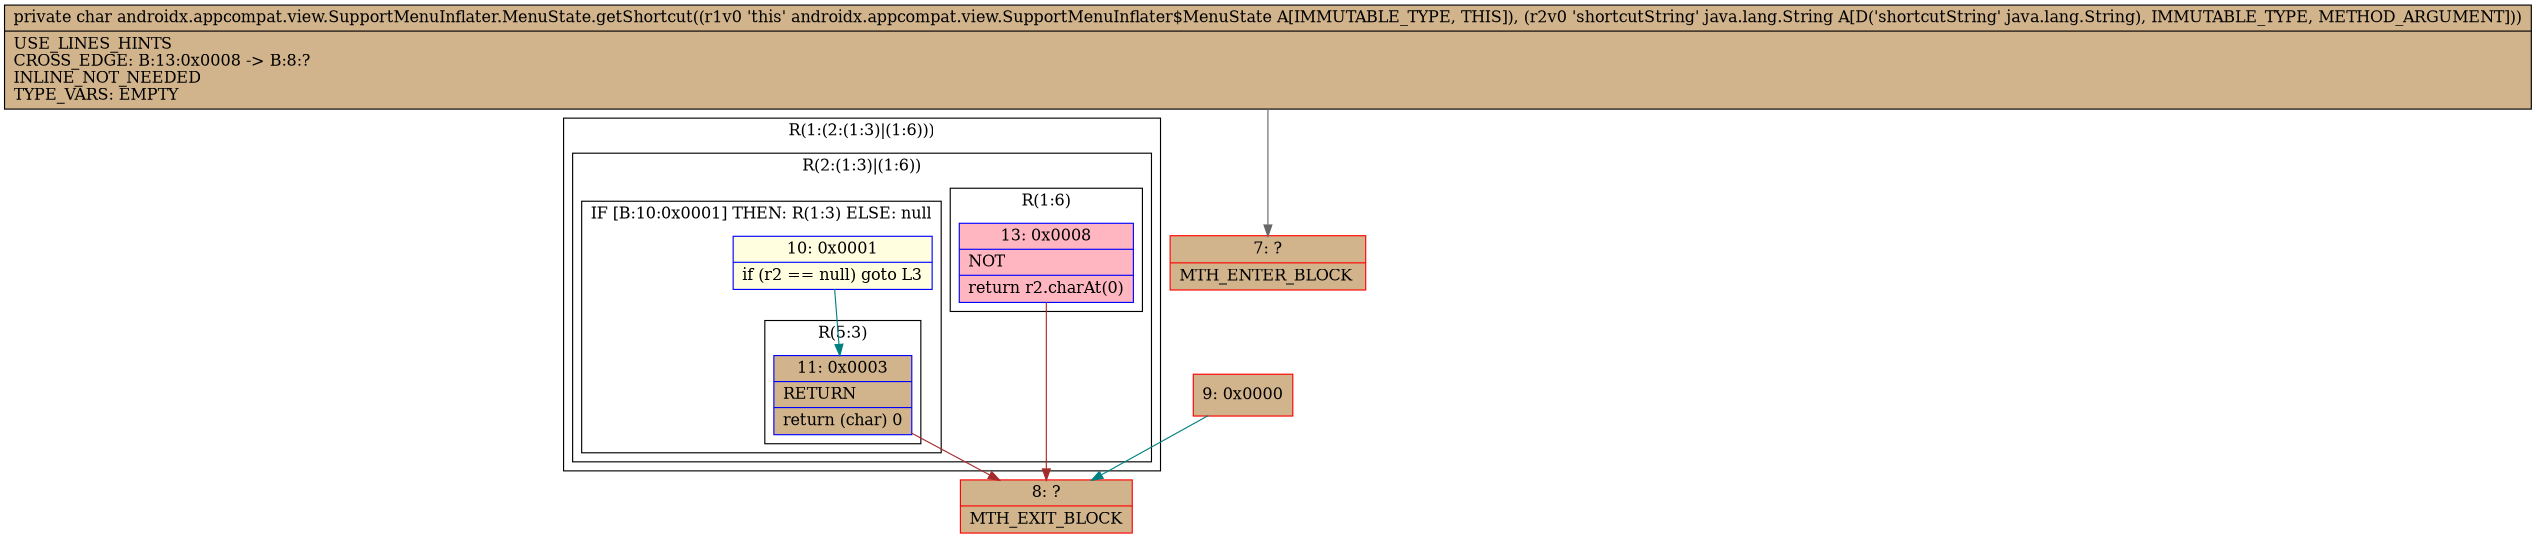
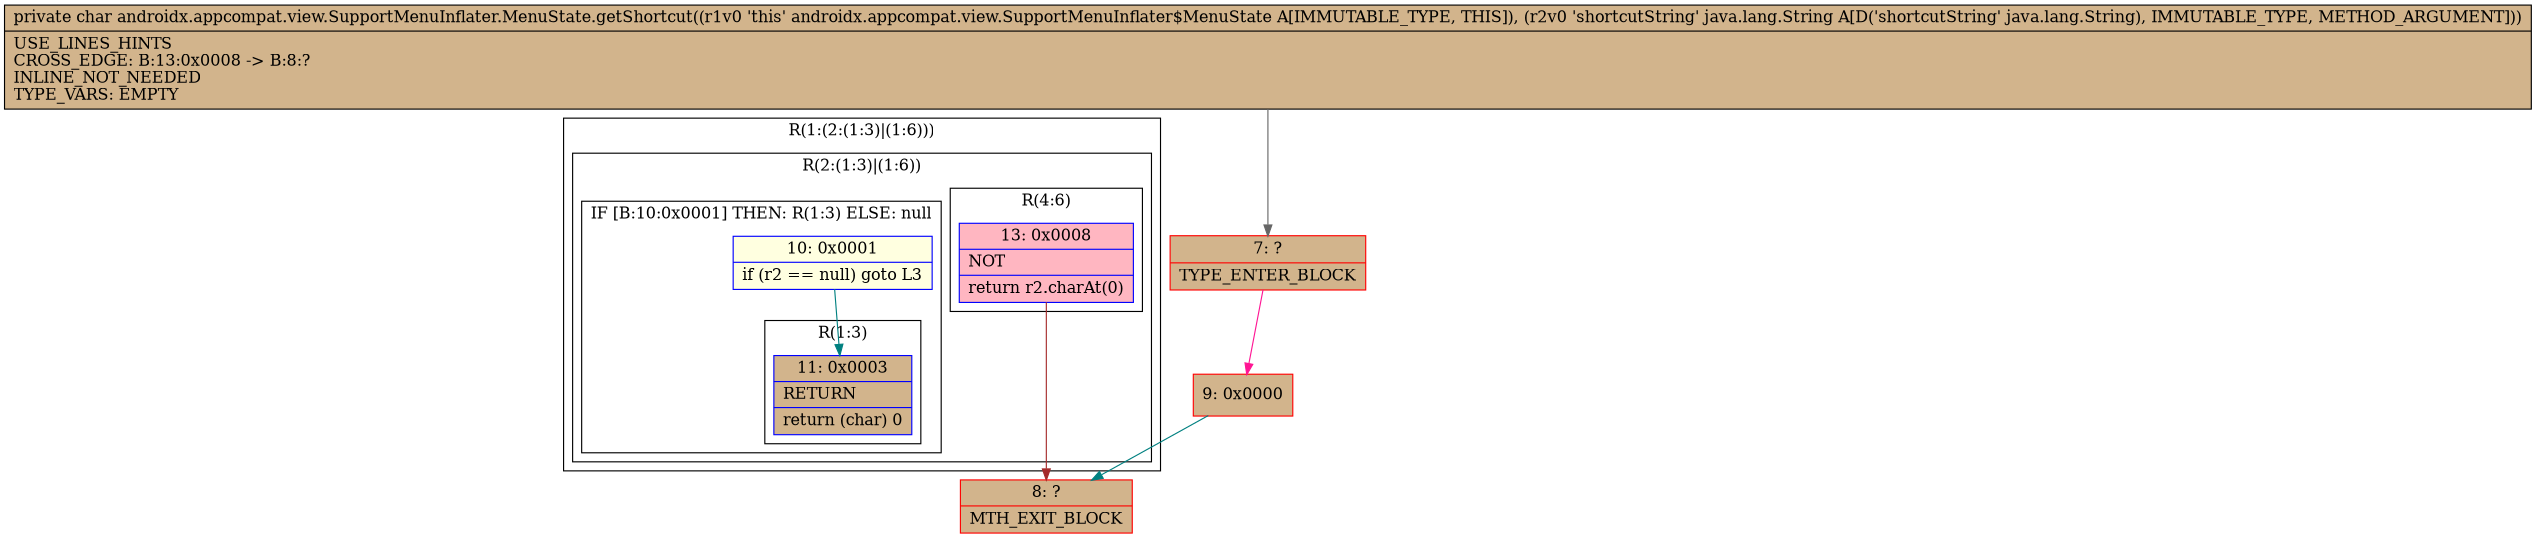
(1046, 201) -> (1046, 201)
(1266, 276) -> (1268, 276)
none -> (1256, 327)
(843, 334) -> (843, 334)
(951, 454) -> none
